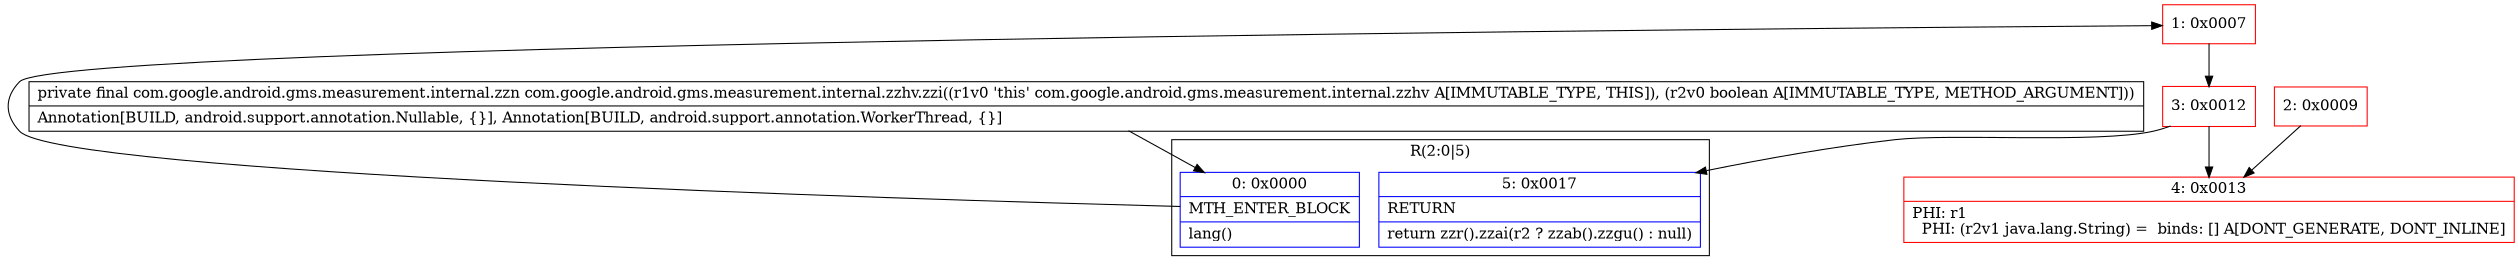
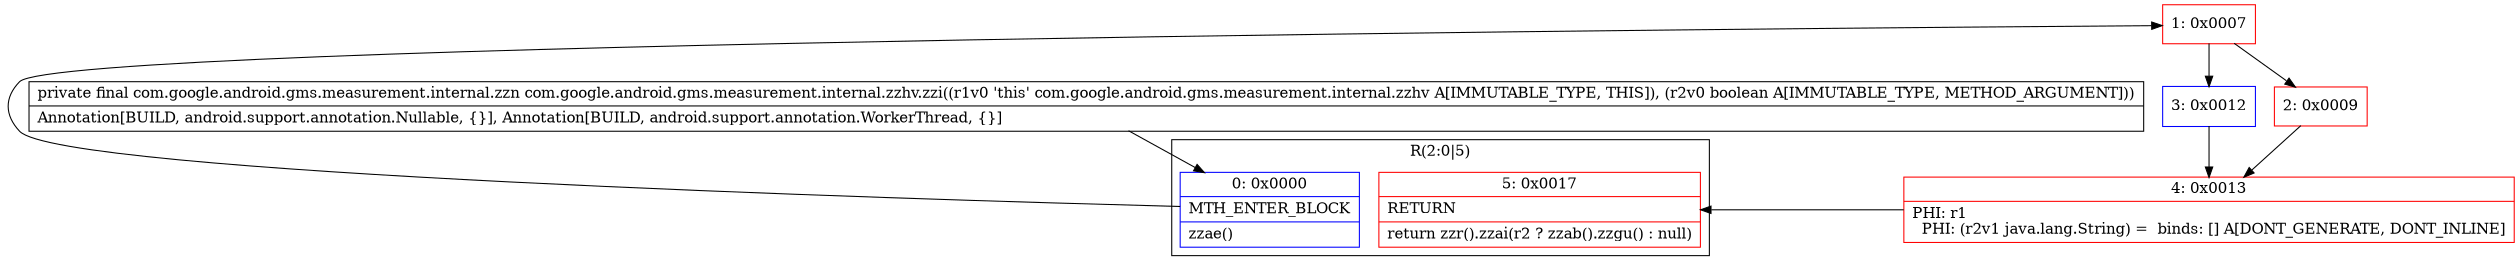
none -> (2260, 62)
(2209, 106) -> (2209, 106)
(1938, 138) -> (1808, 210)
(1540, 210) -> (1540, 210)
(1211, 234) -> (1211, 234)
